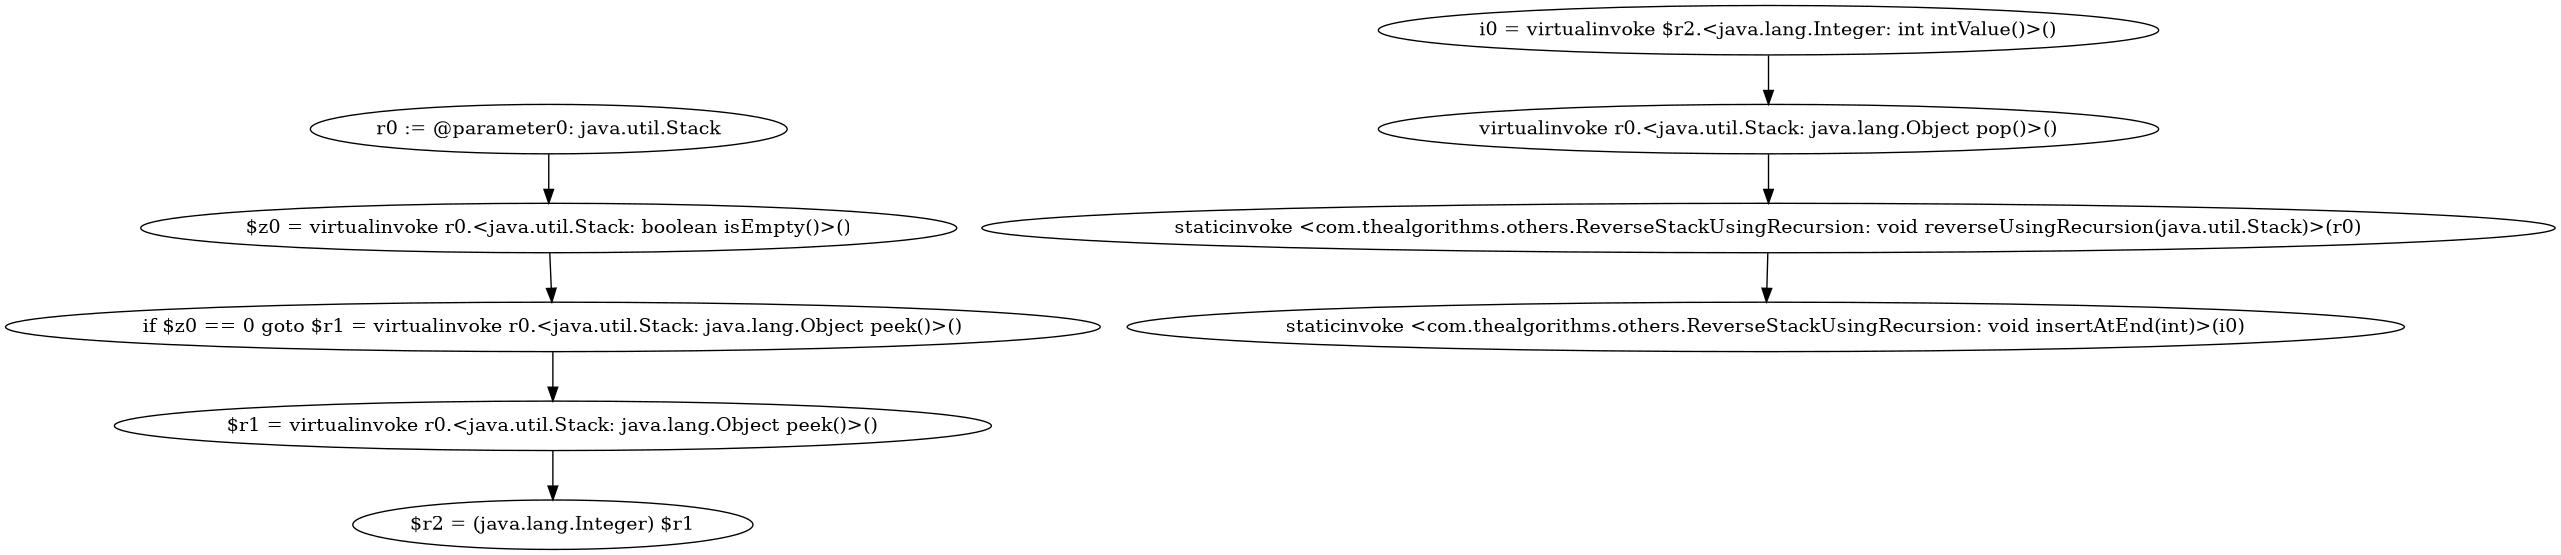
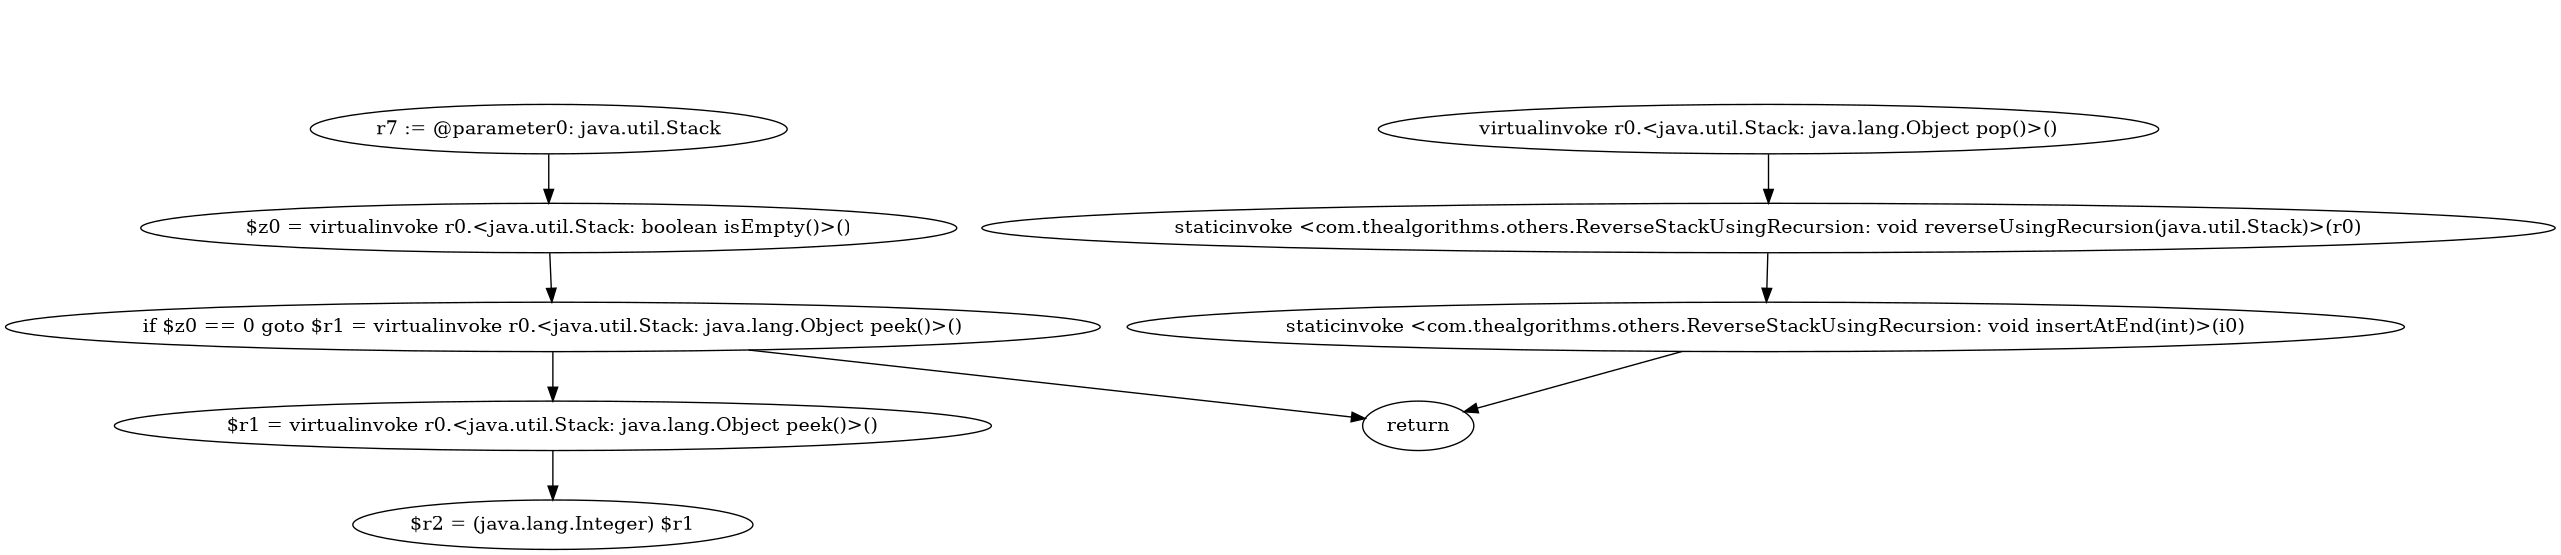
(1769, 30) -> none
(549, 129) -> (549, 129)
none -> (1418, 426)
